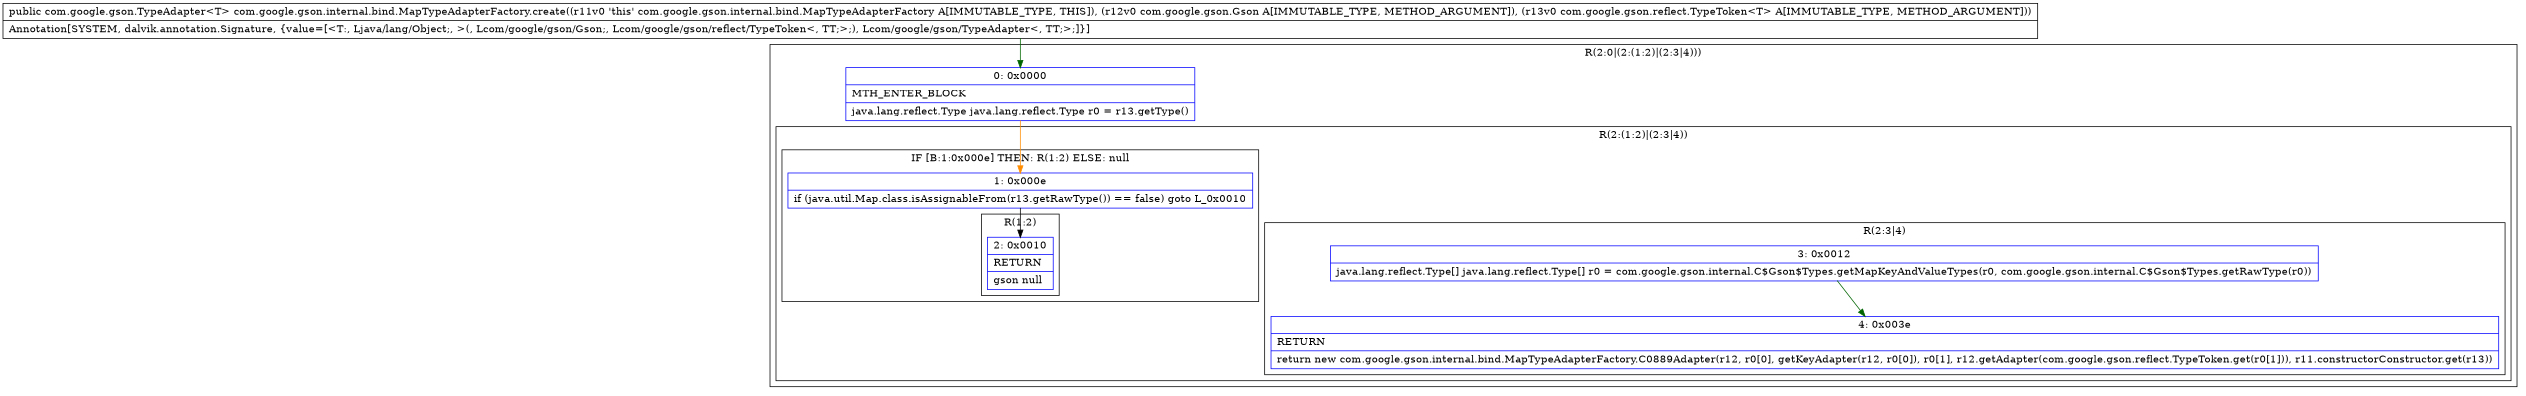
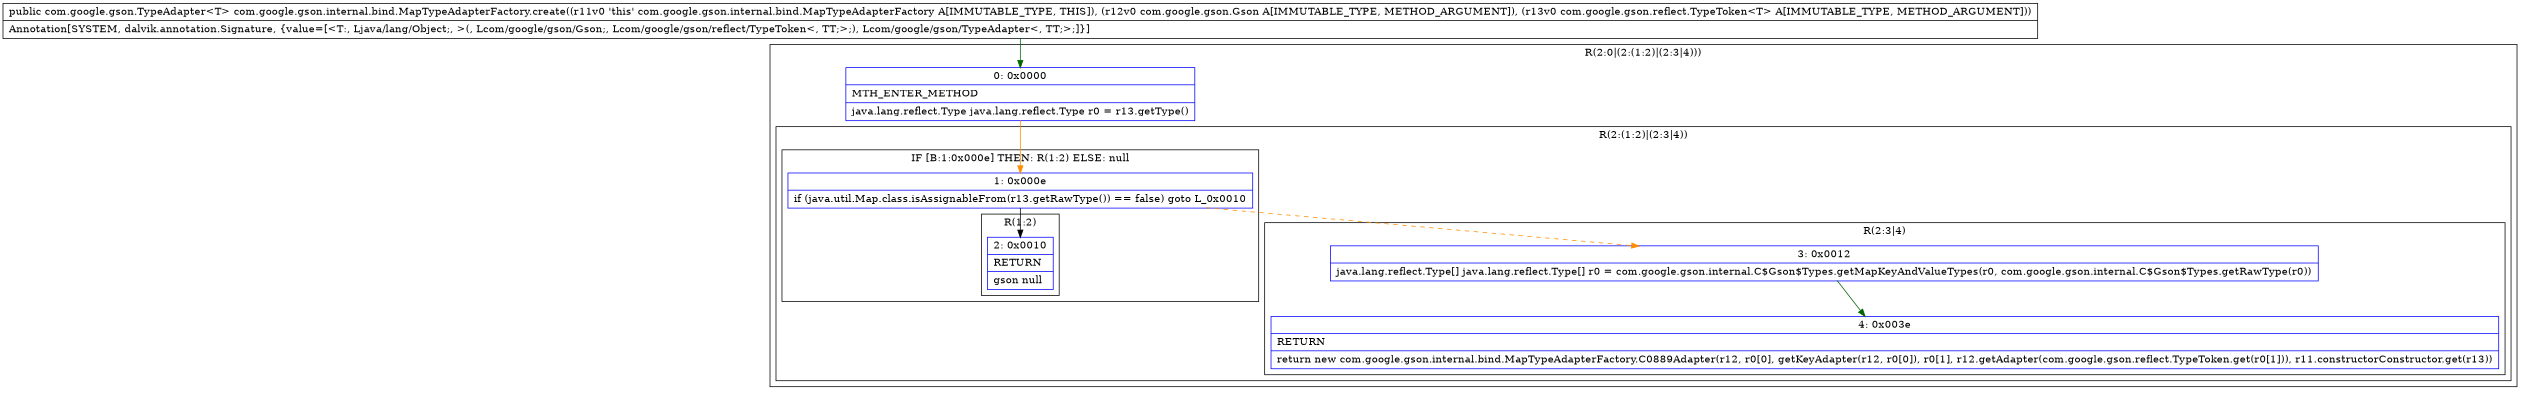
(909, 93) -> (915, 93)
none -> (1429, 228)
